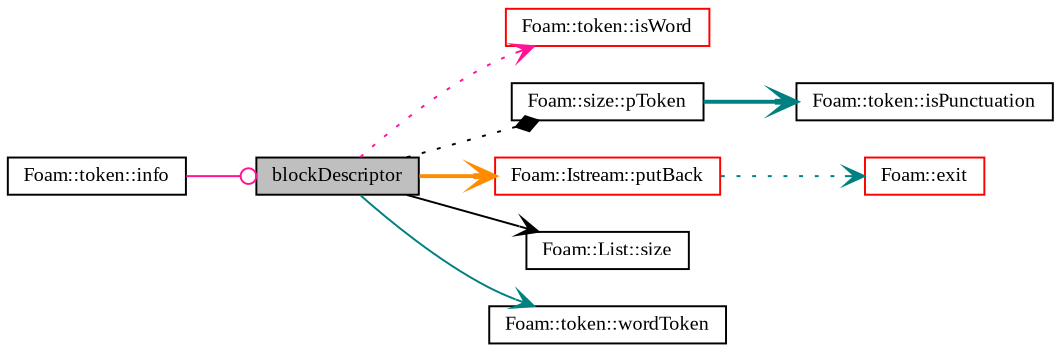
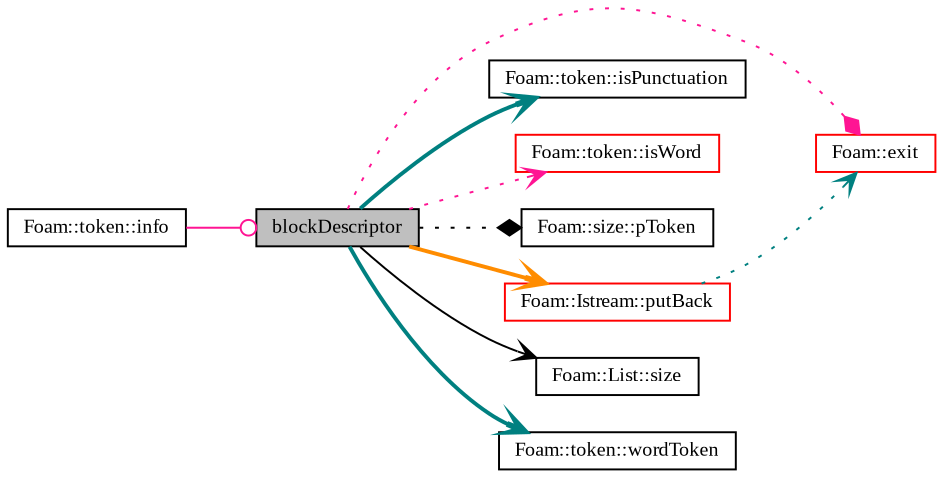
none -> (568, 13)
(740, 102) -> (434, 149)
(434, 254) -> (417, 346)
